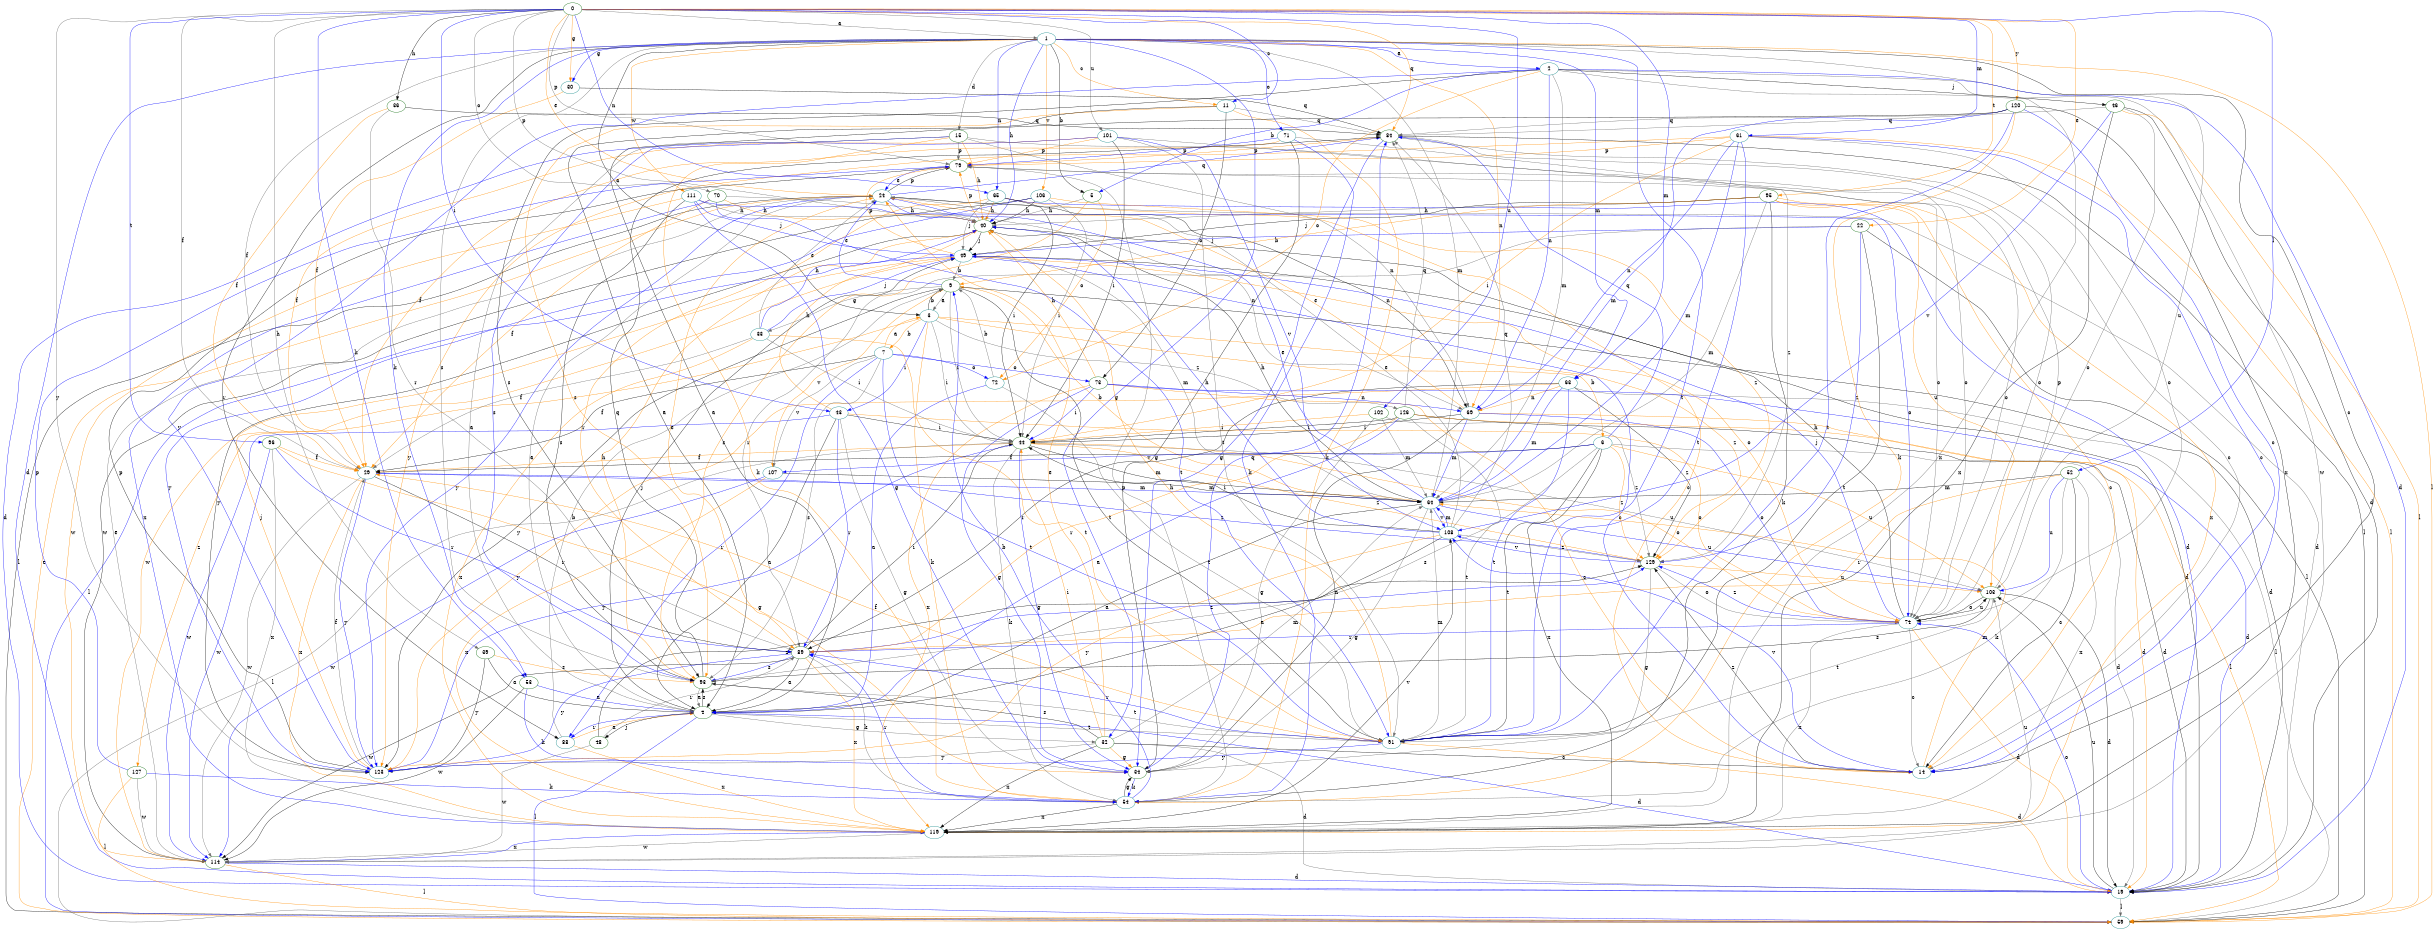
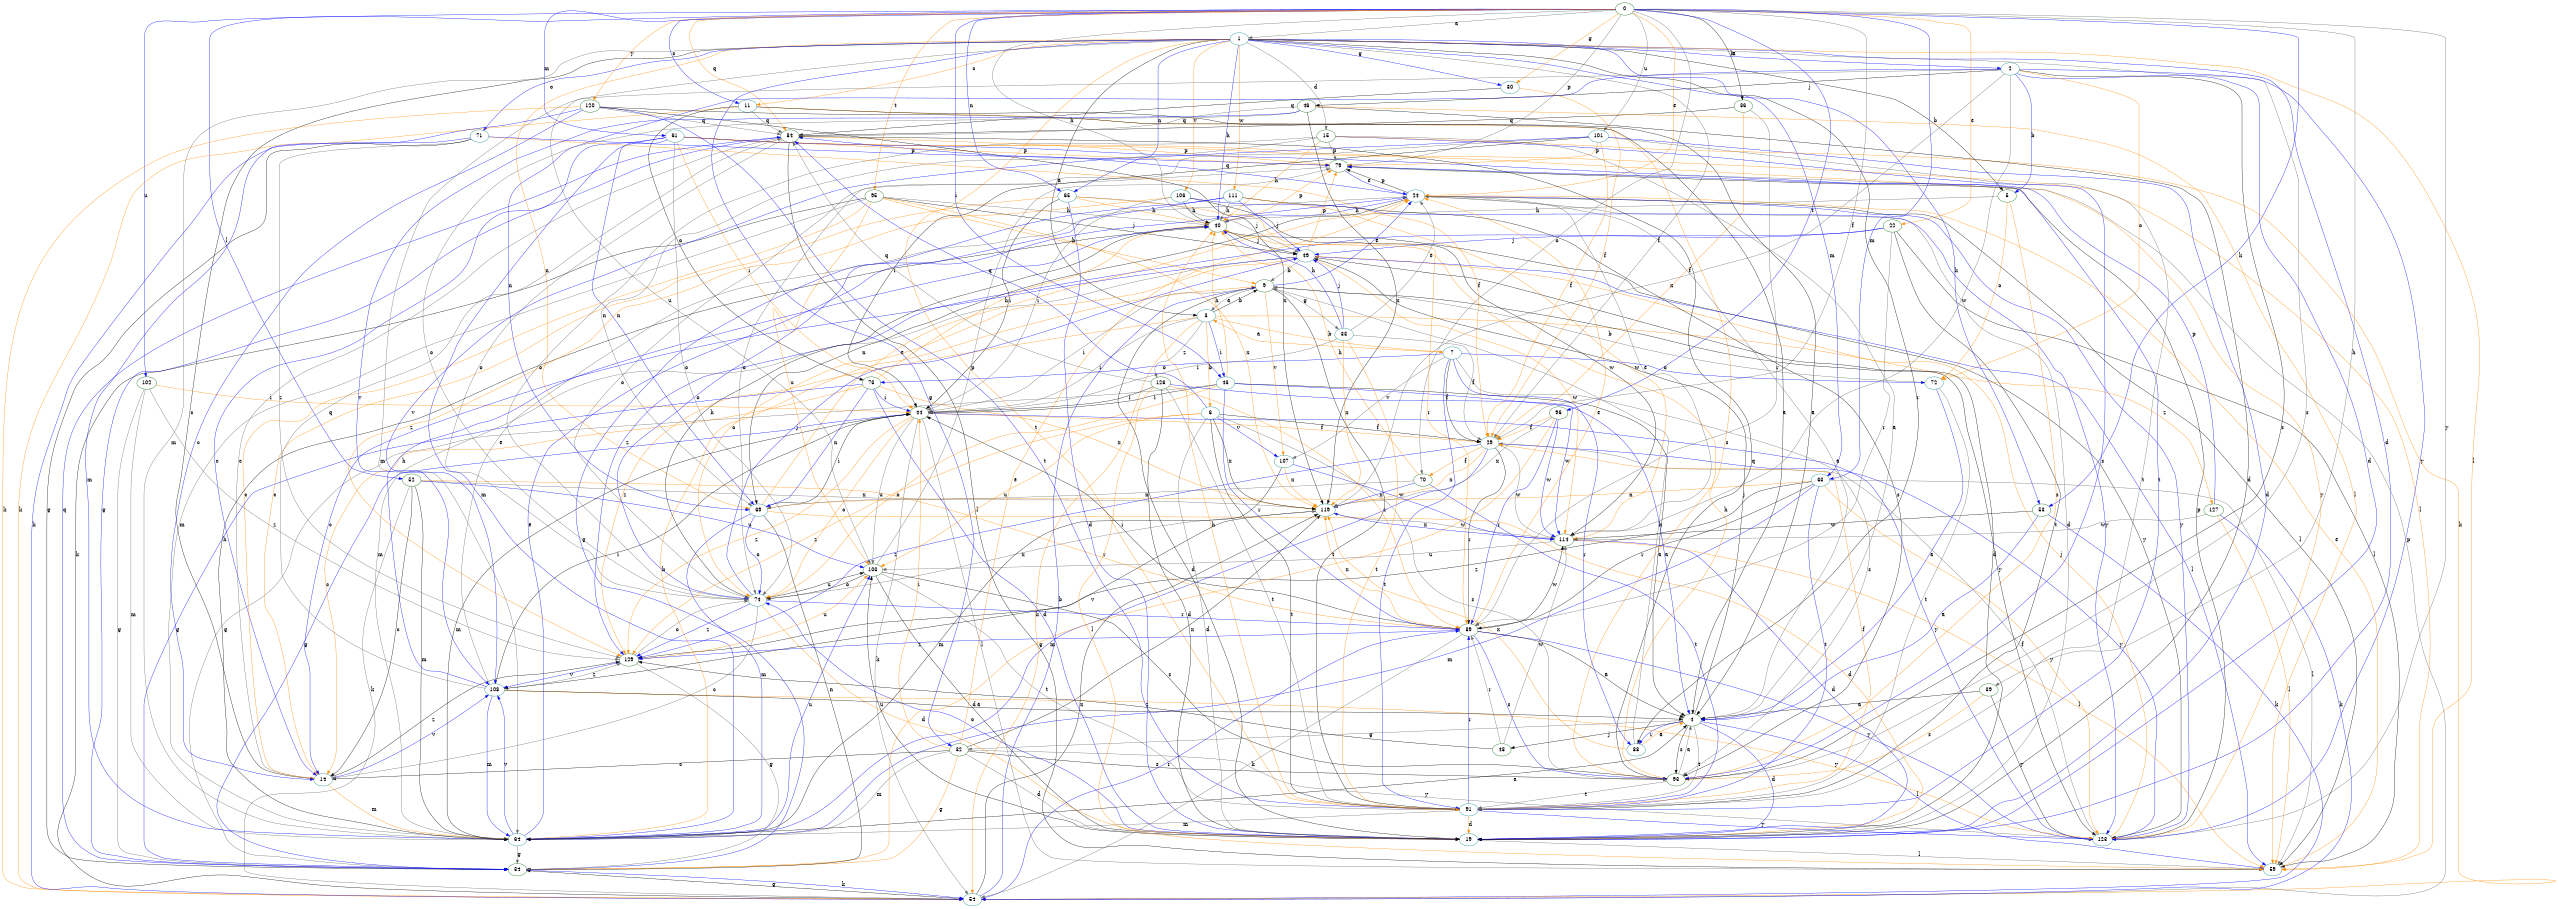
(524, 121) -> (1072, 121)
(1655, 211) -> (1030, 426)
(528, 315) -> (1457, 460)
